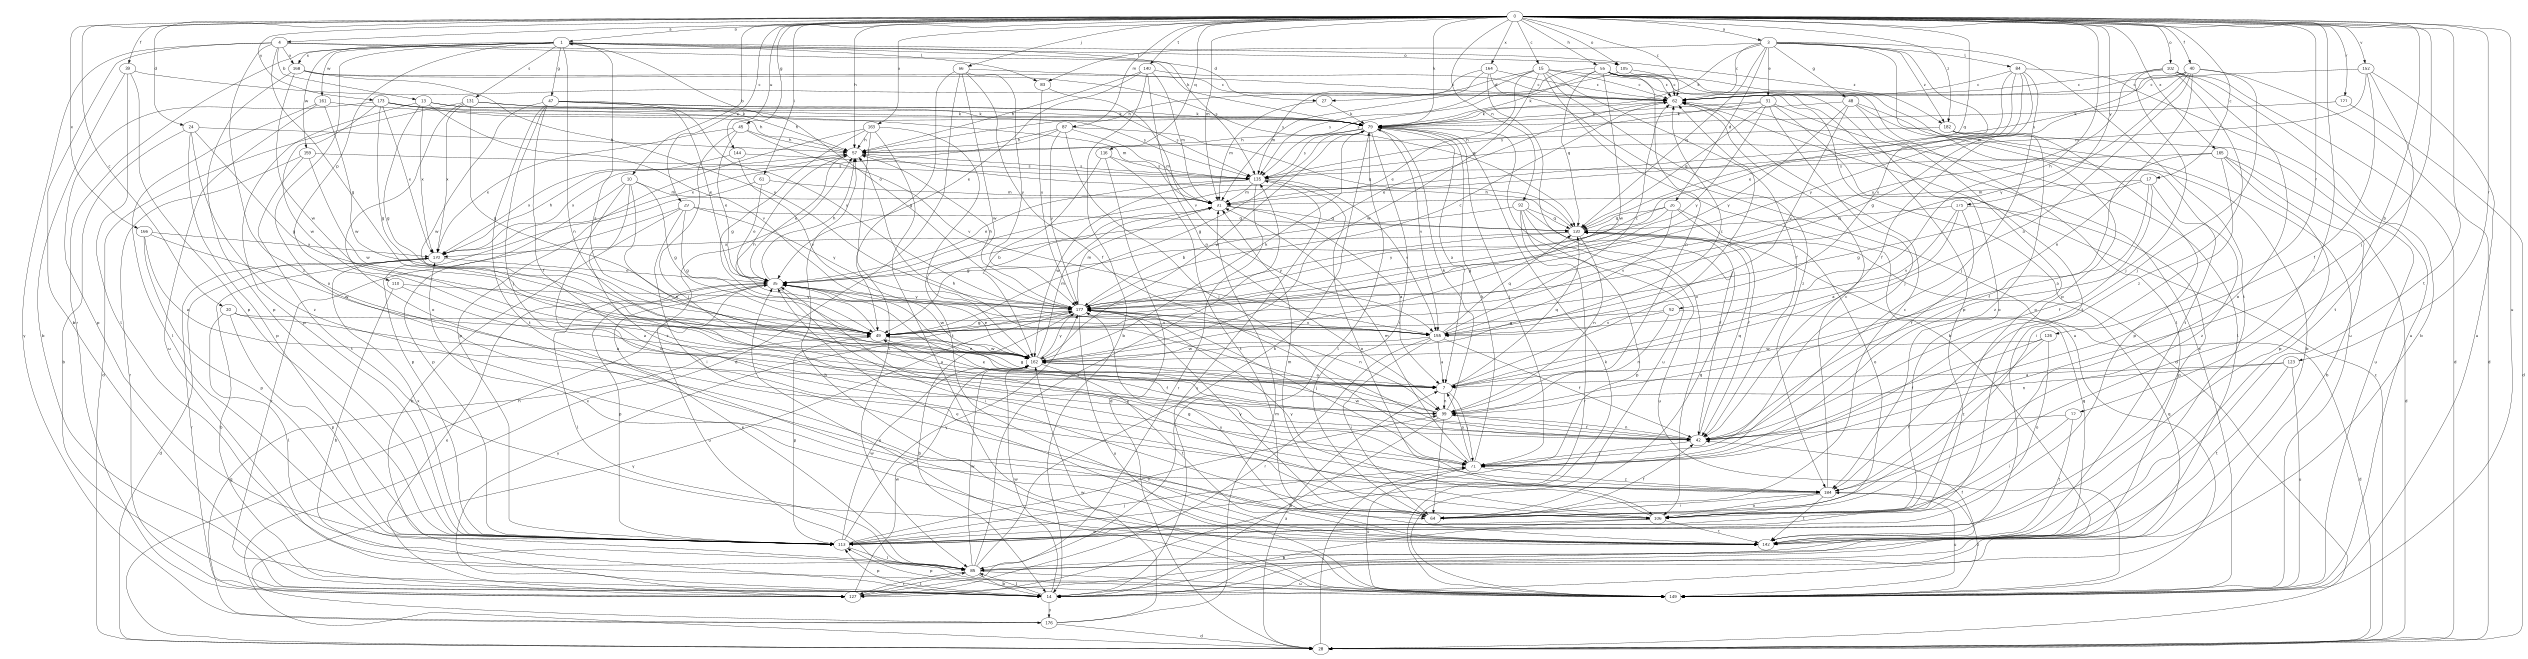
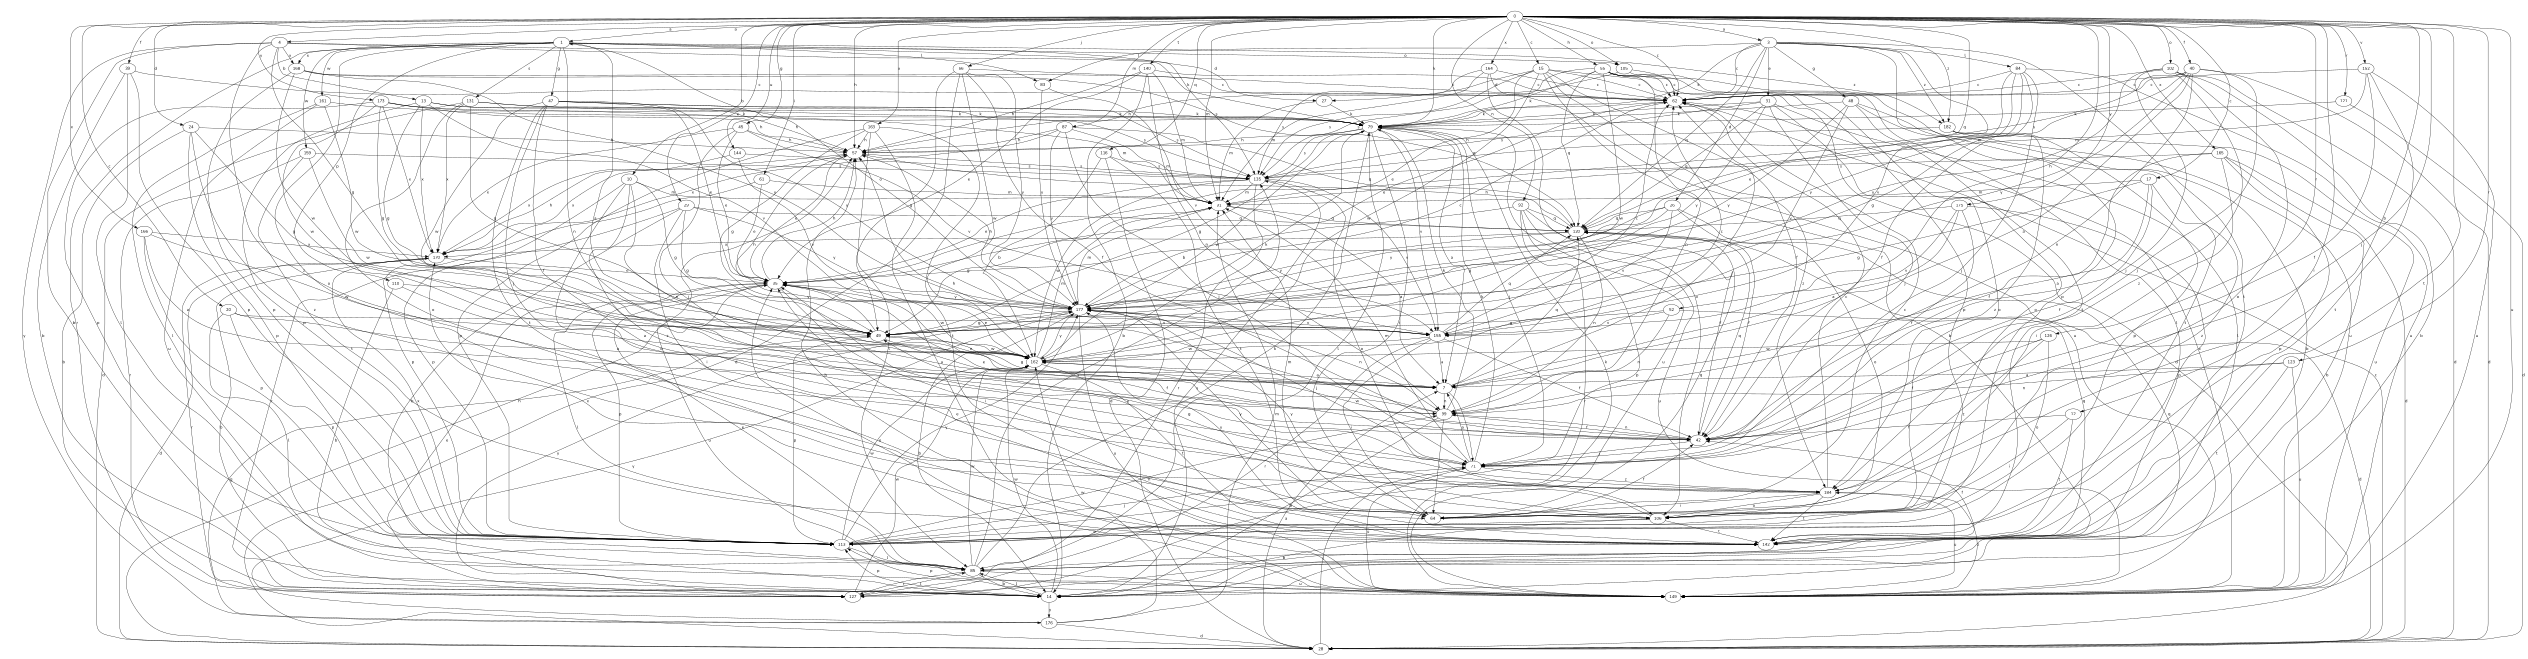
(926, 300) -> (922, 295)
